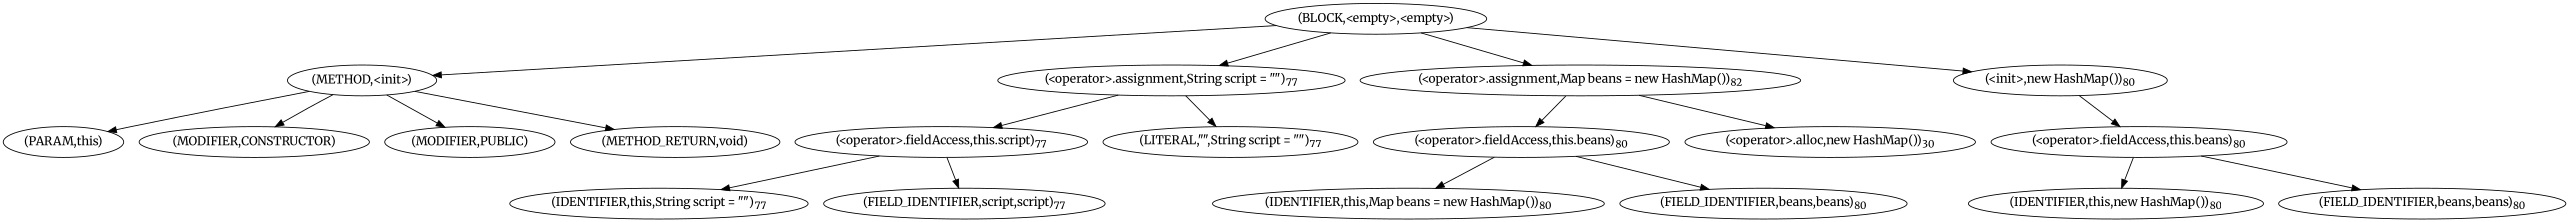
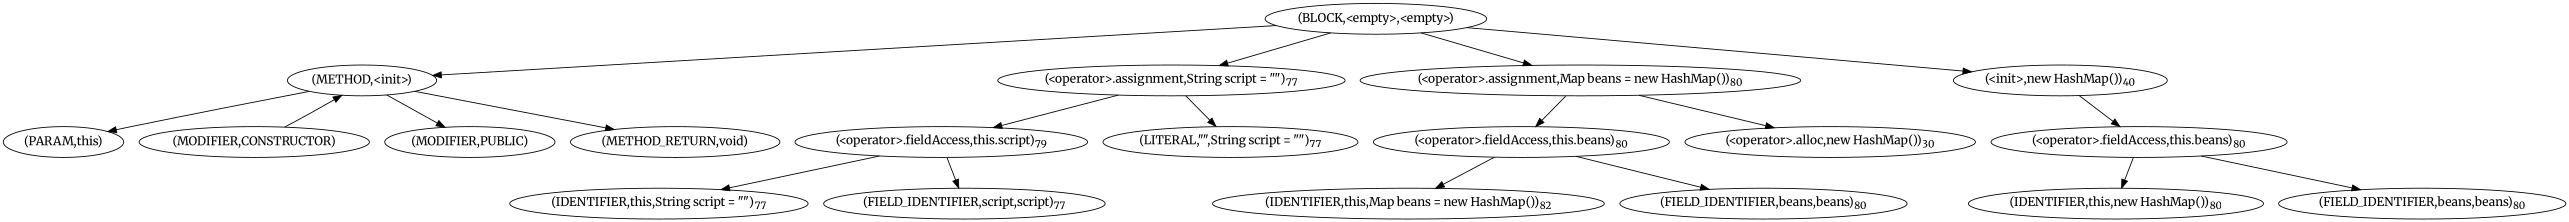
(1737, 79) -> (1737, 79)
(2129, 79) -> (2129, 79)
(308, 108) -> (310, 114)
(1041, 141) -> (1041, 141)
(1546, 202) -> (1546, 202)
